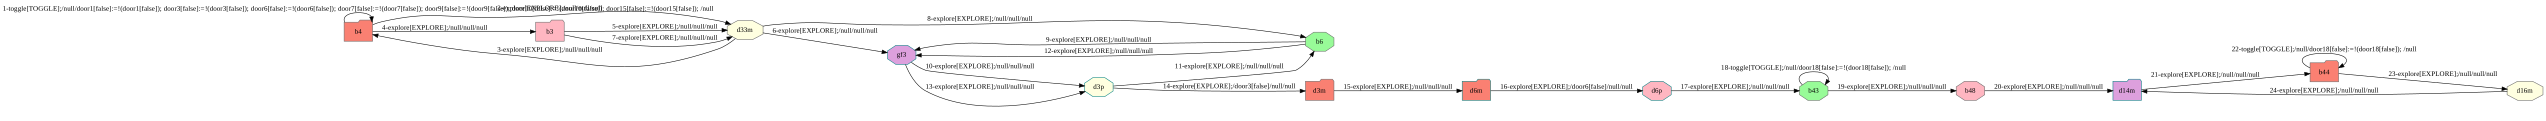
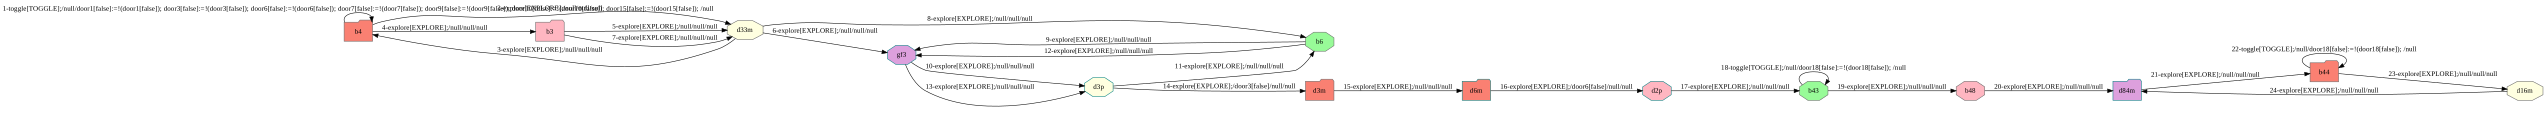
(1657, 91) -> (1657, 91)
(2127, 91) -> (2127, 91)
